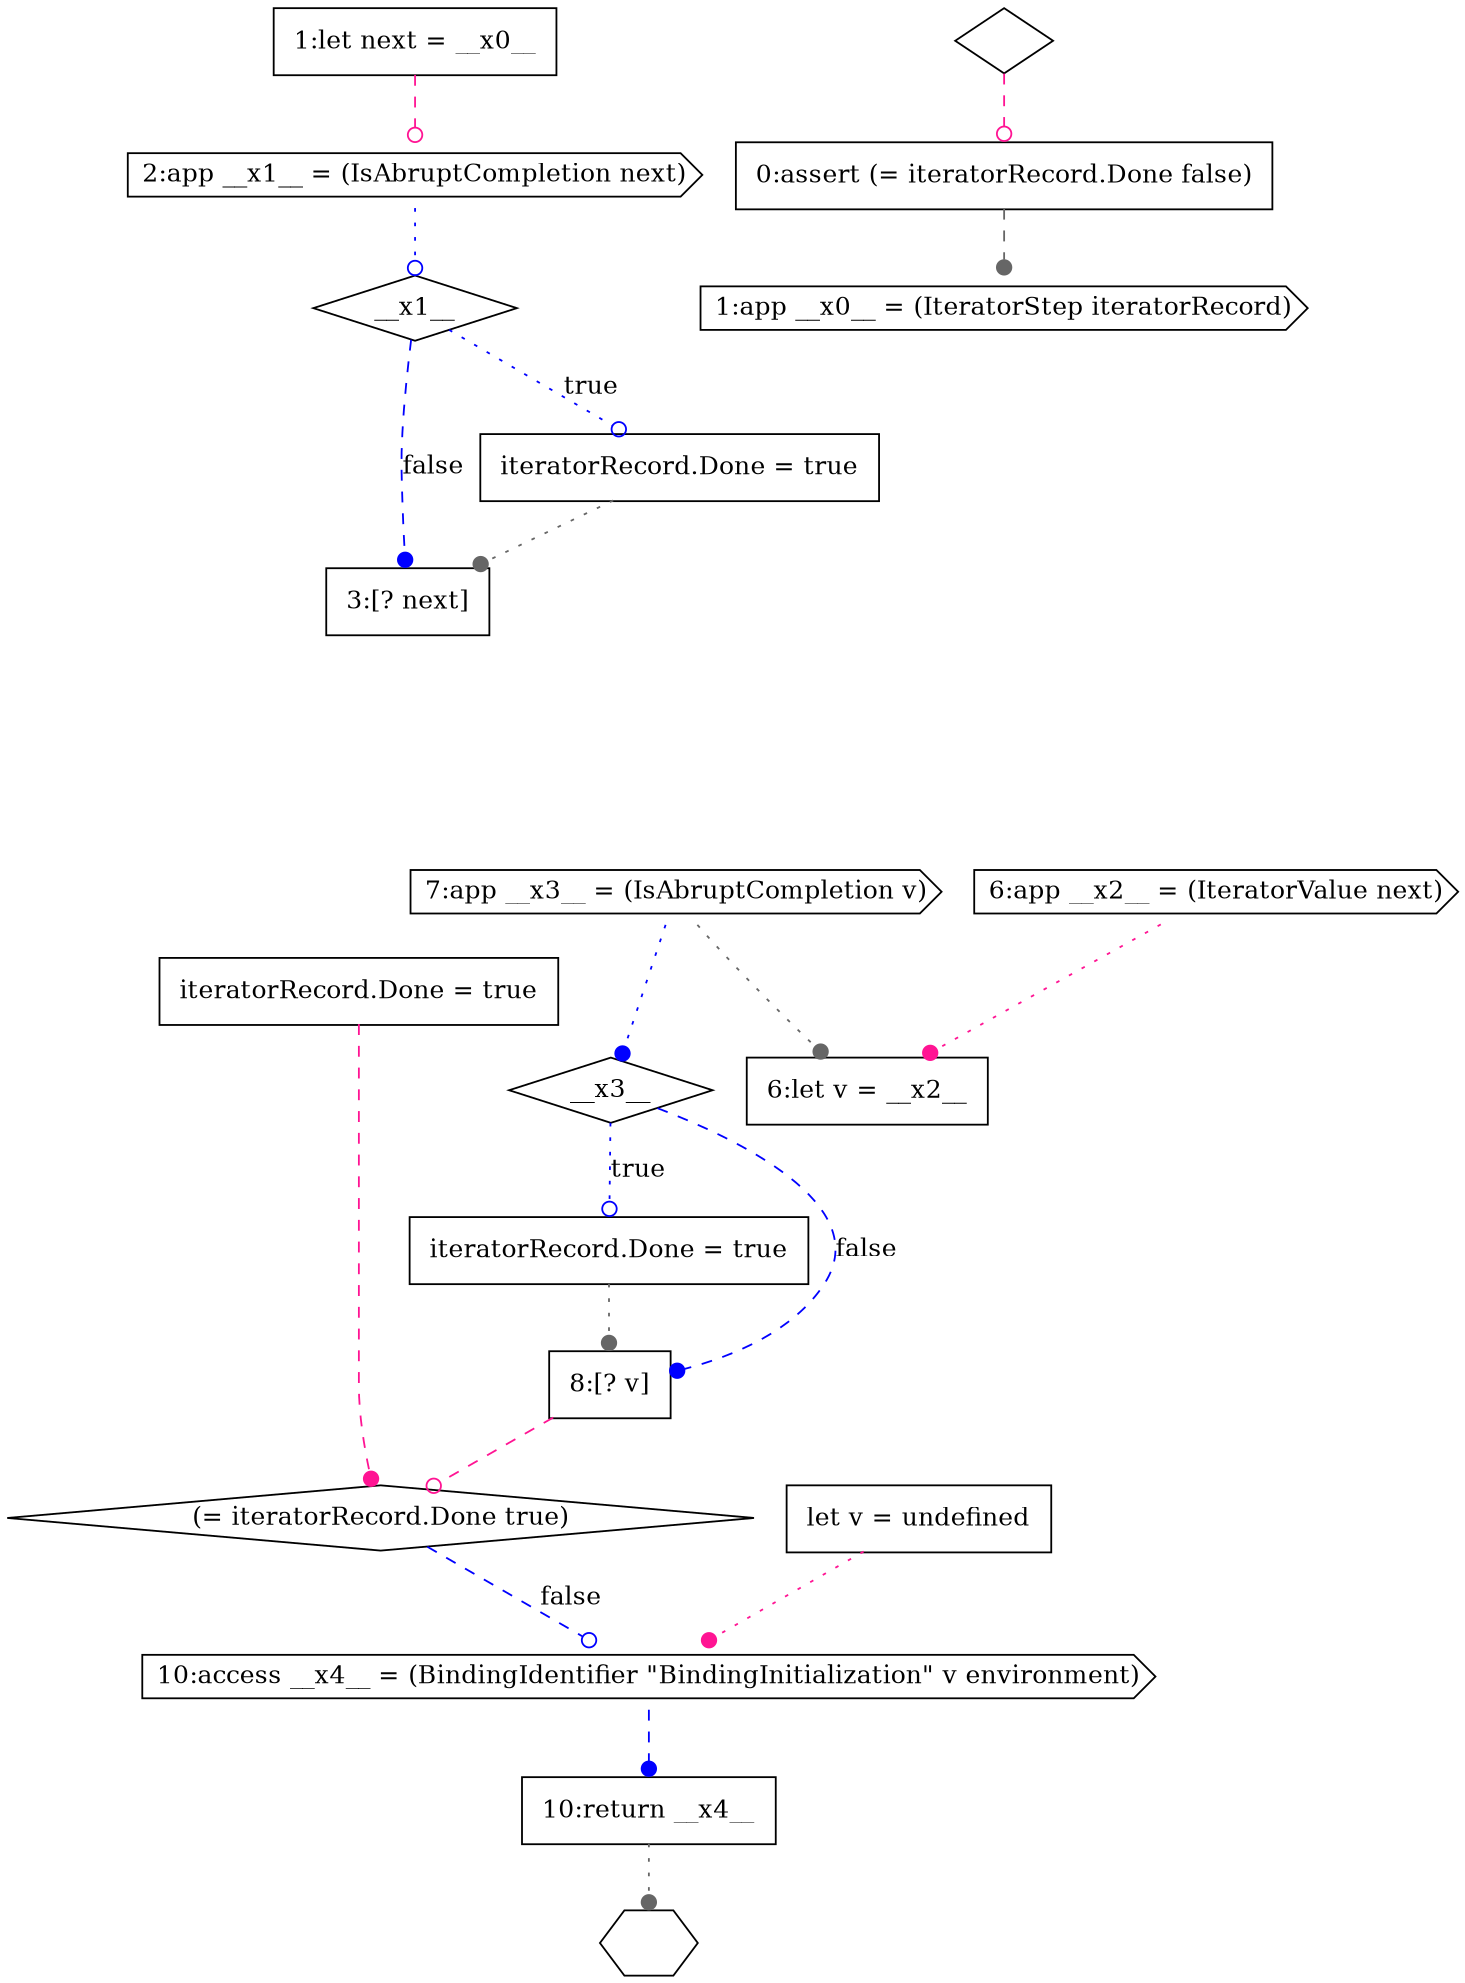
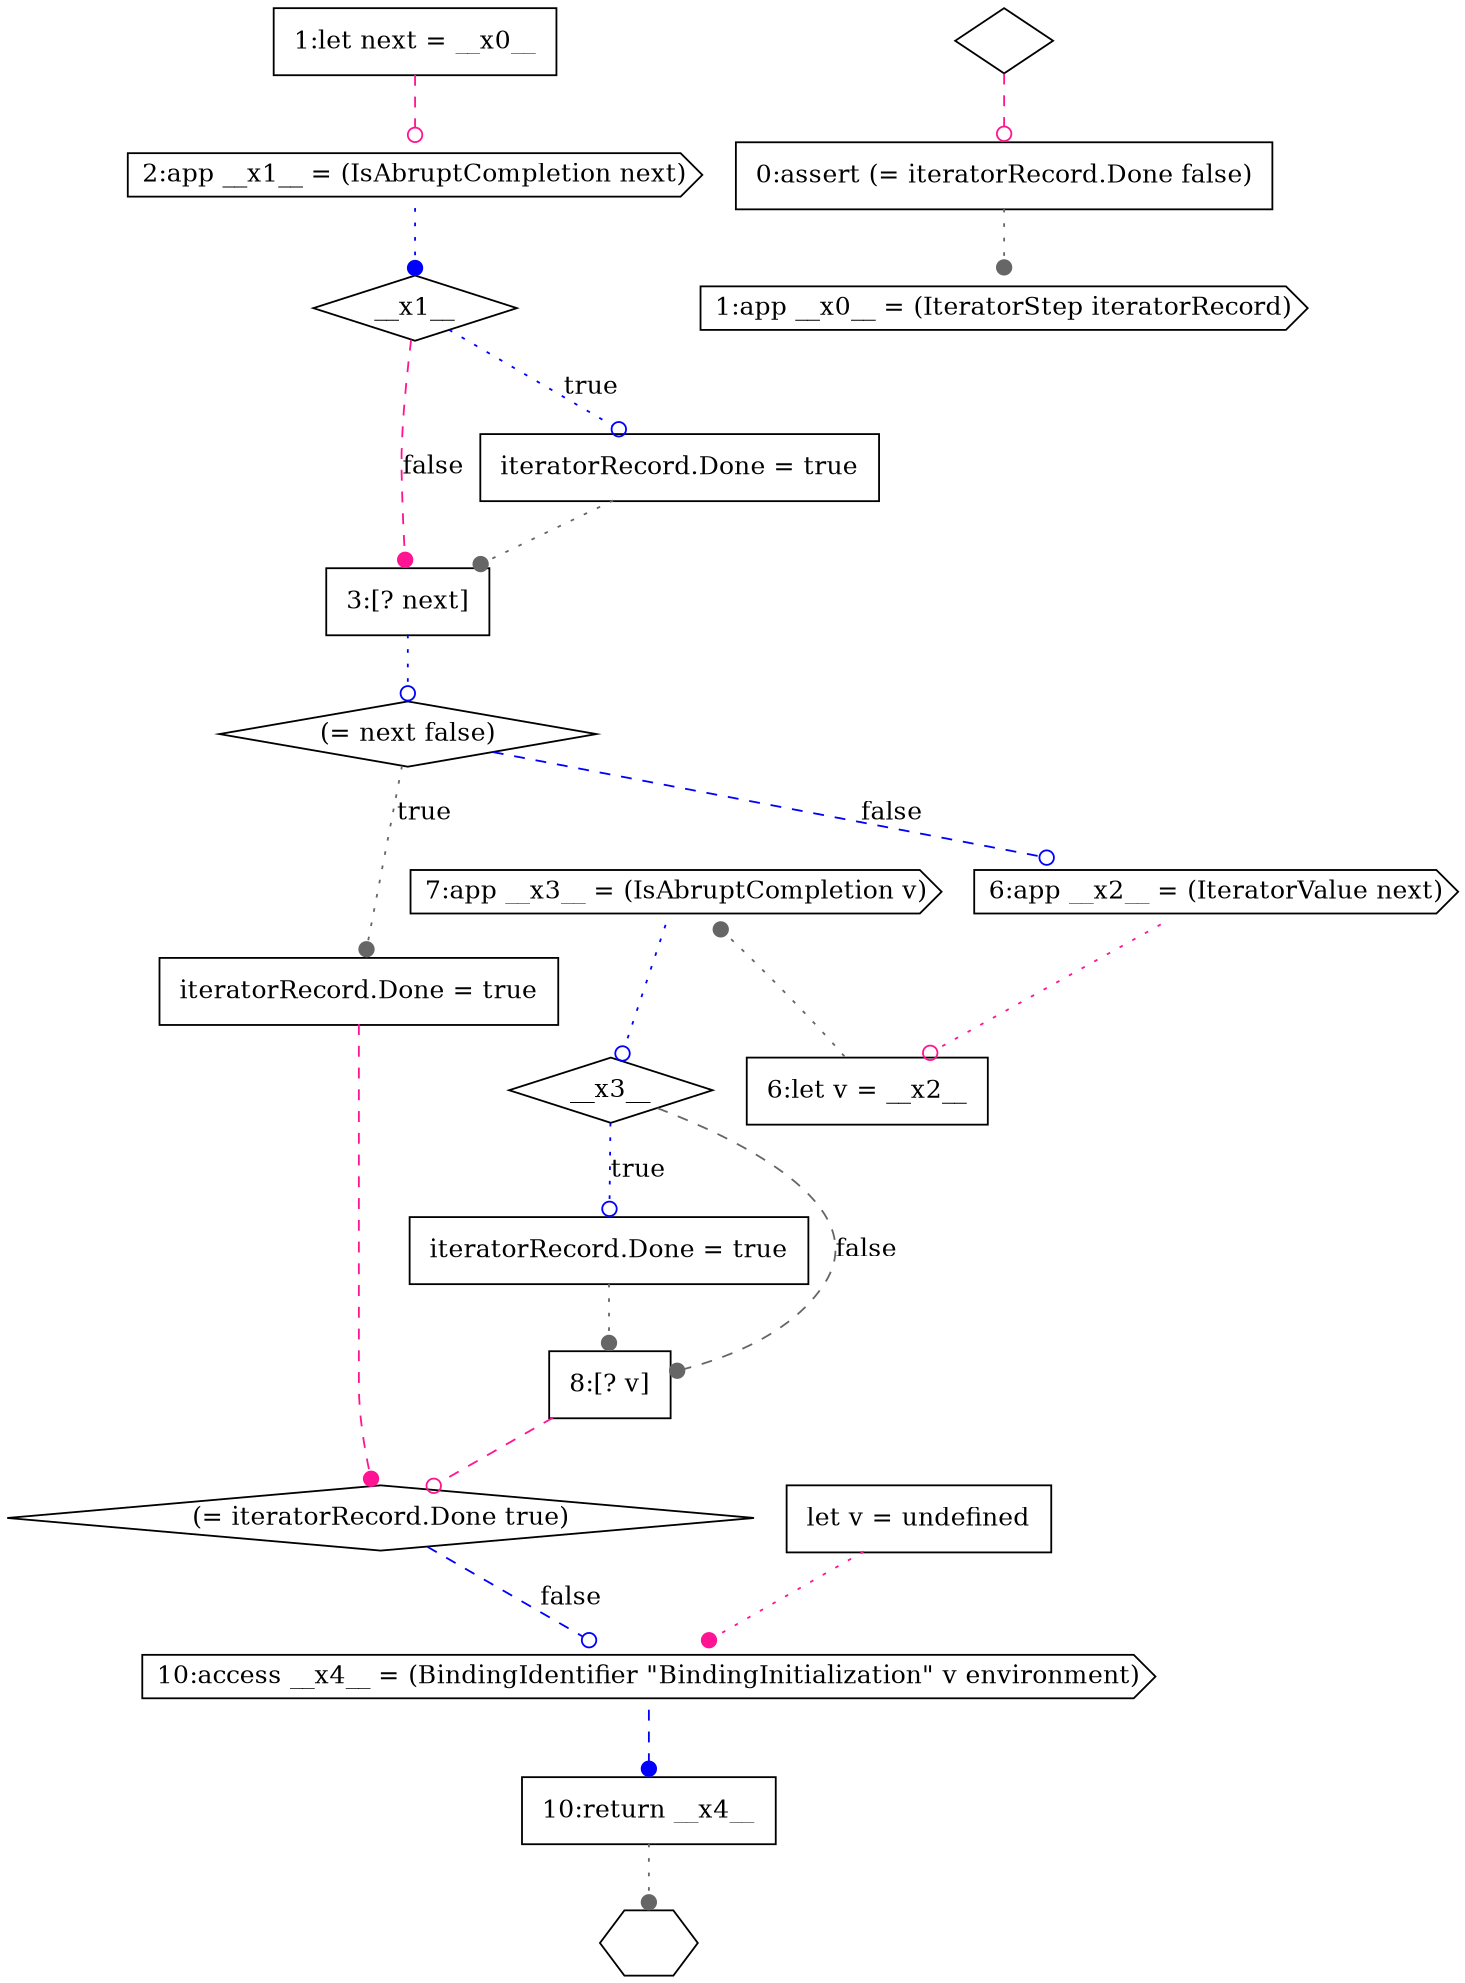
(415, 234) -> (415, 234)
(1004, 234) -> (1004, 234)
(402, 446) -> (402, 446)
none -> (408, 734)
(645, 986) -> (645, 986)
(755, 987) -> (787, 994)
(1049, 987) -> (1049, 987)
(832, 1233) -> (832, 1233)
